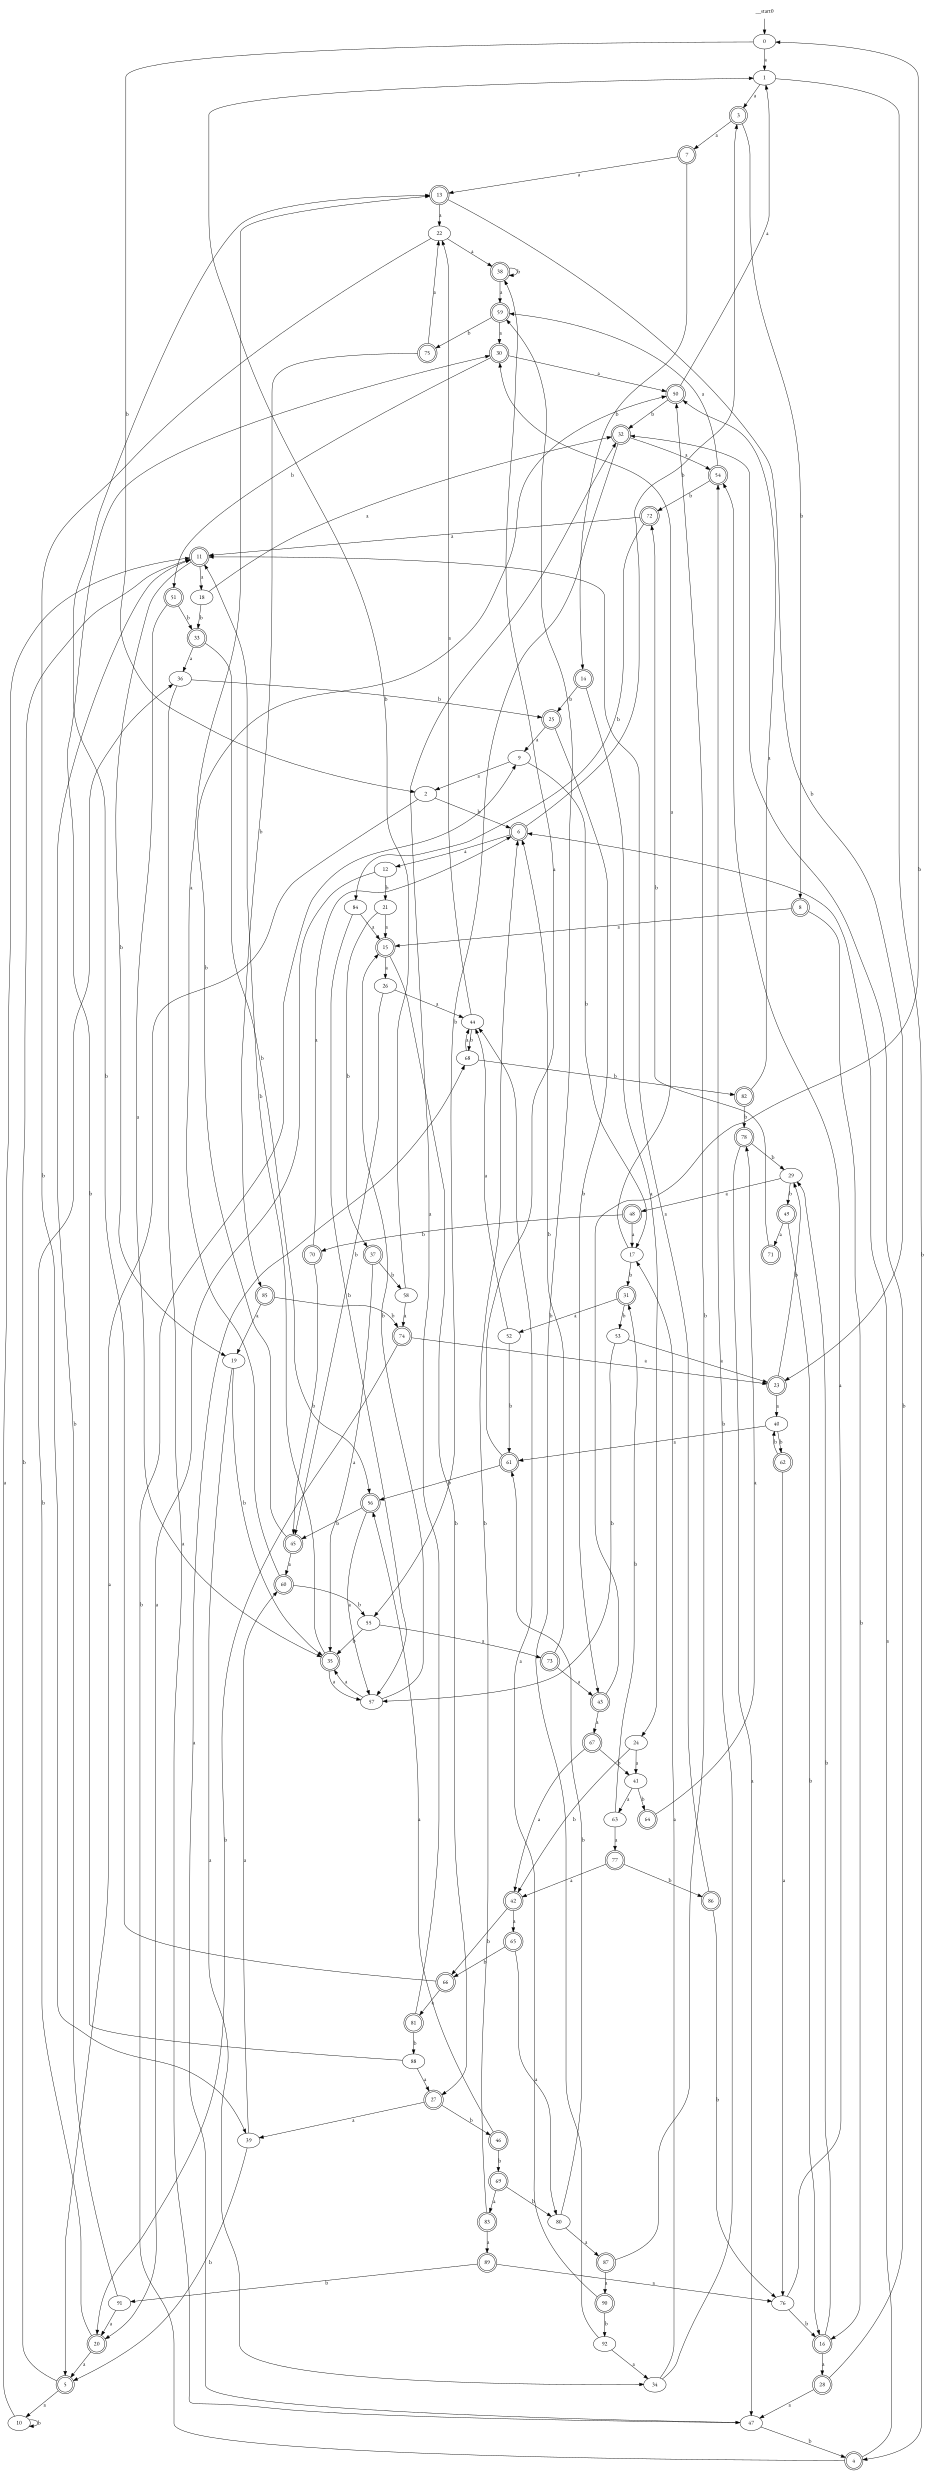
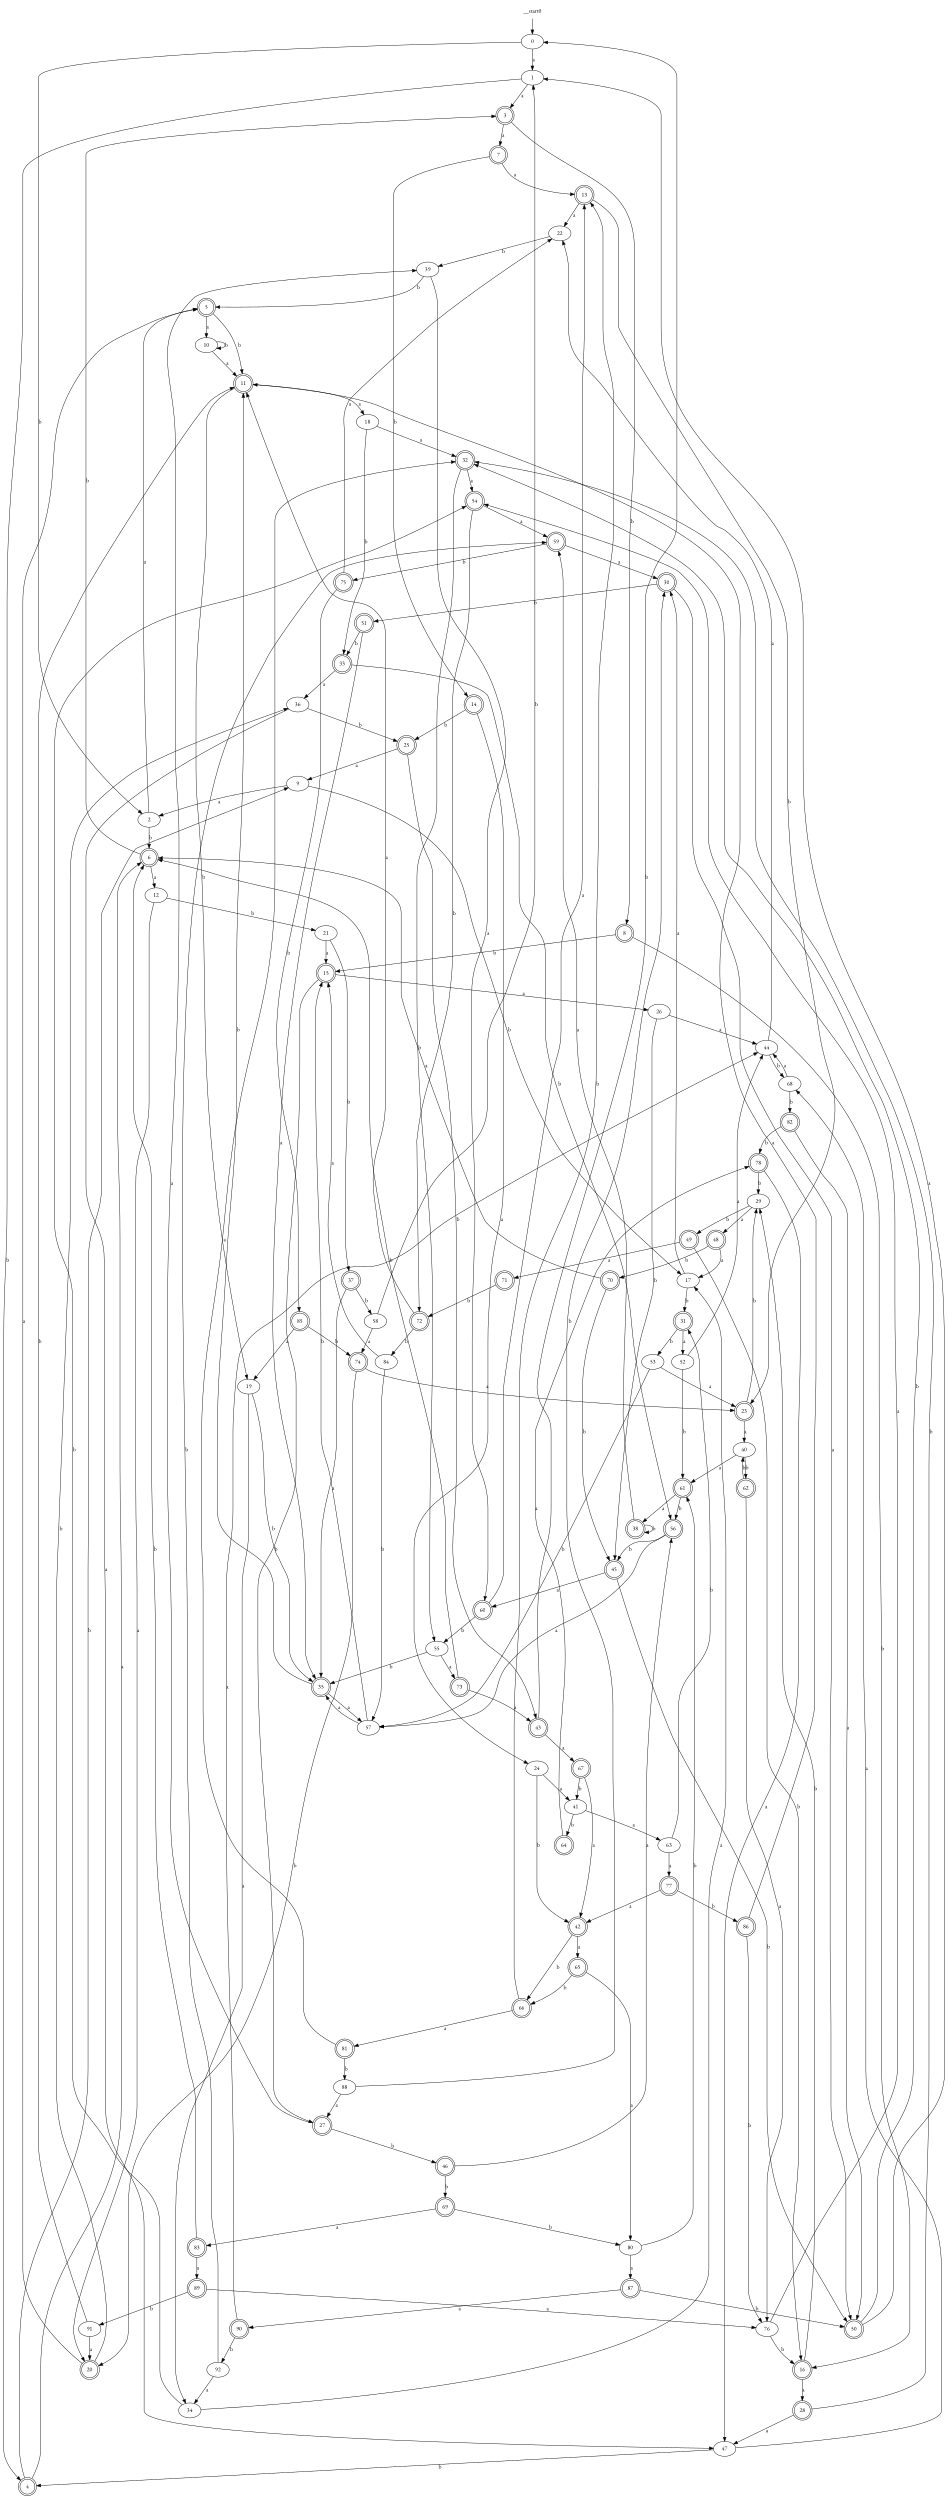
(468, 251) -> none
(619, 927) -> (495, 953)
